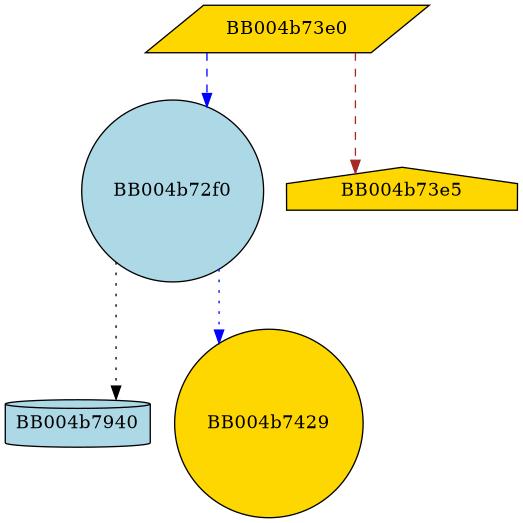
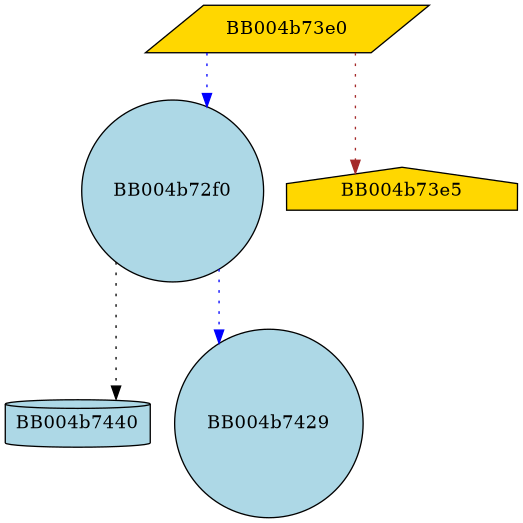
(207, 73) -> (207, 73)
(355, 107) -> (355, 107)
(78, 423) -> (78, 423)
(269, 423) -> (269, 423)
